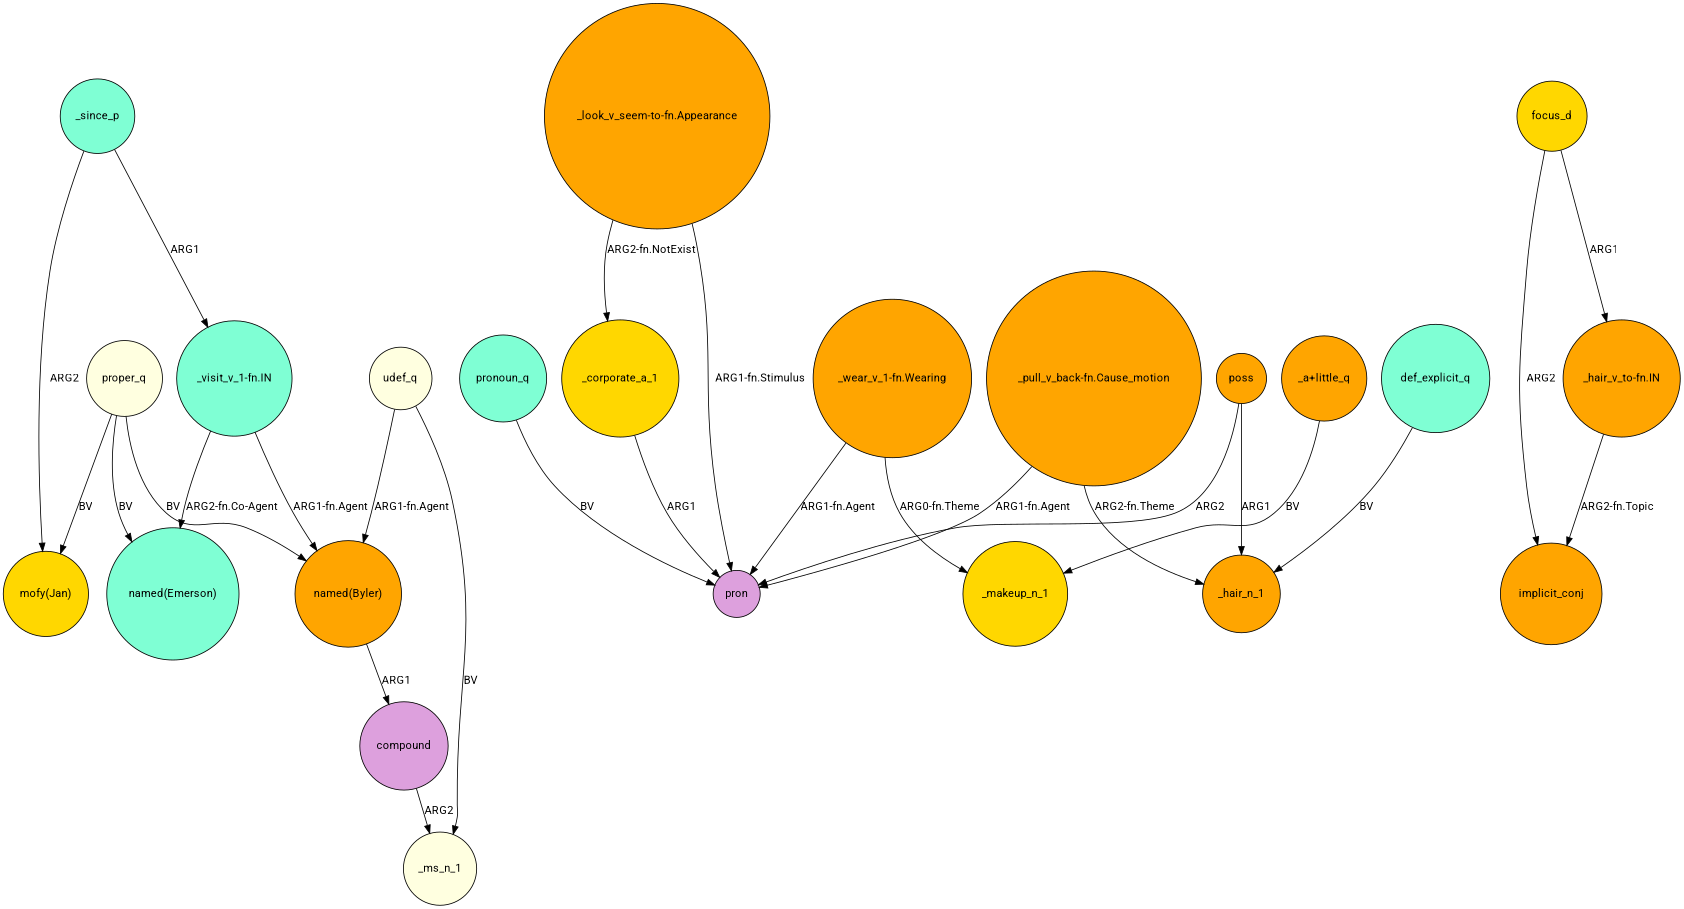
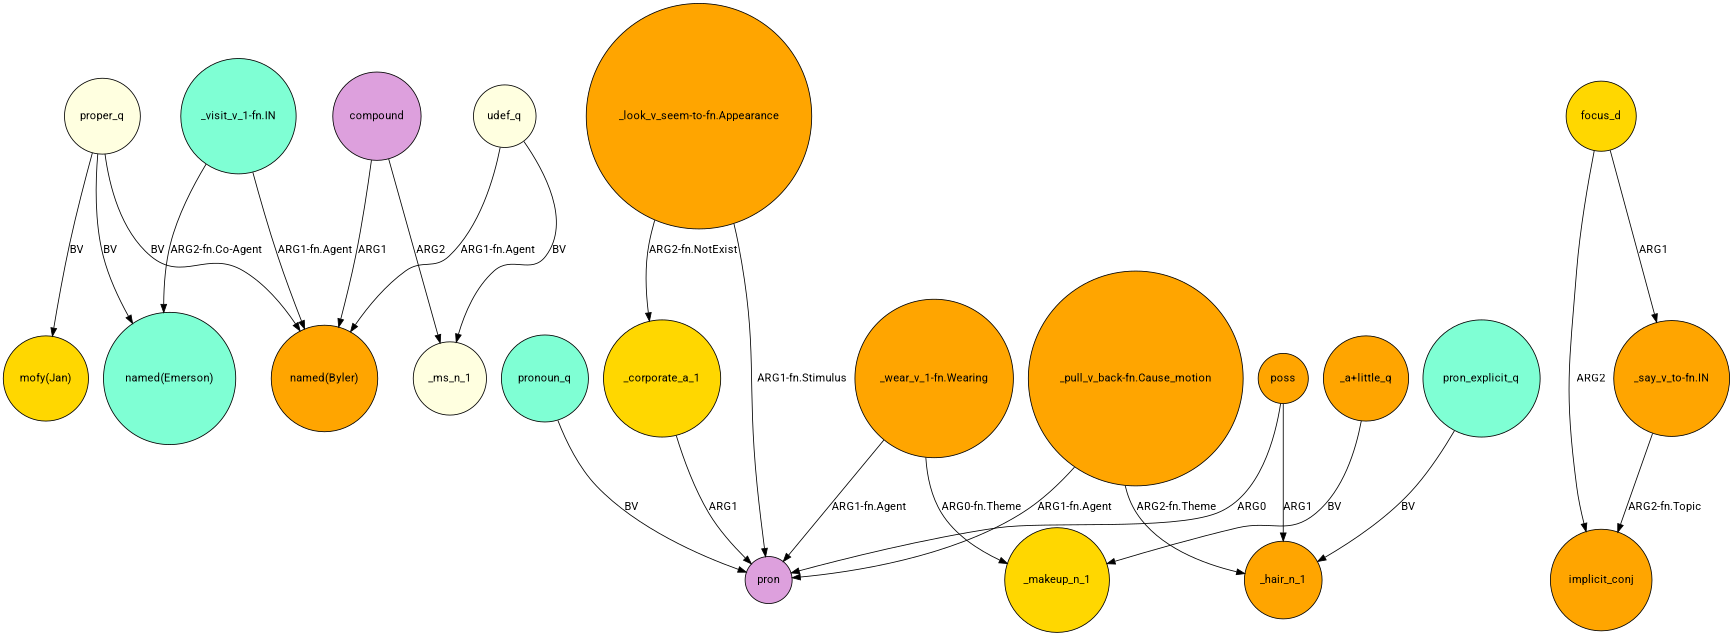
(98, 116) -> none
(1436, 378) -> (1482, 378)
(1622, 378) -> (1672, 378)
(1210, 507) -> (1252, 507)
(376, 670) -> (359, 240)
